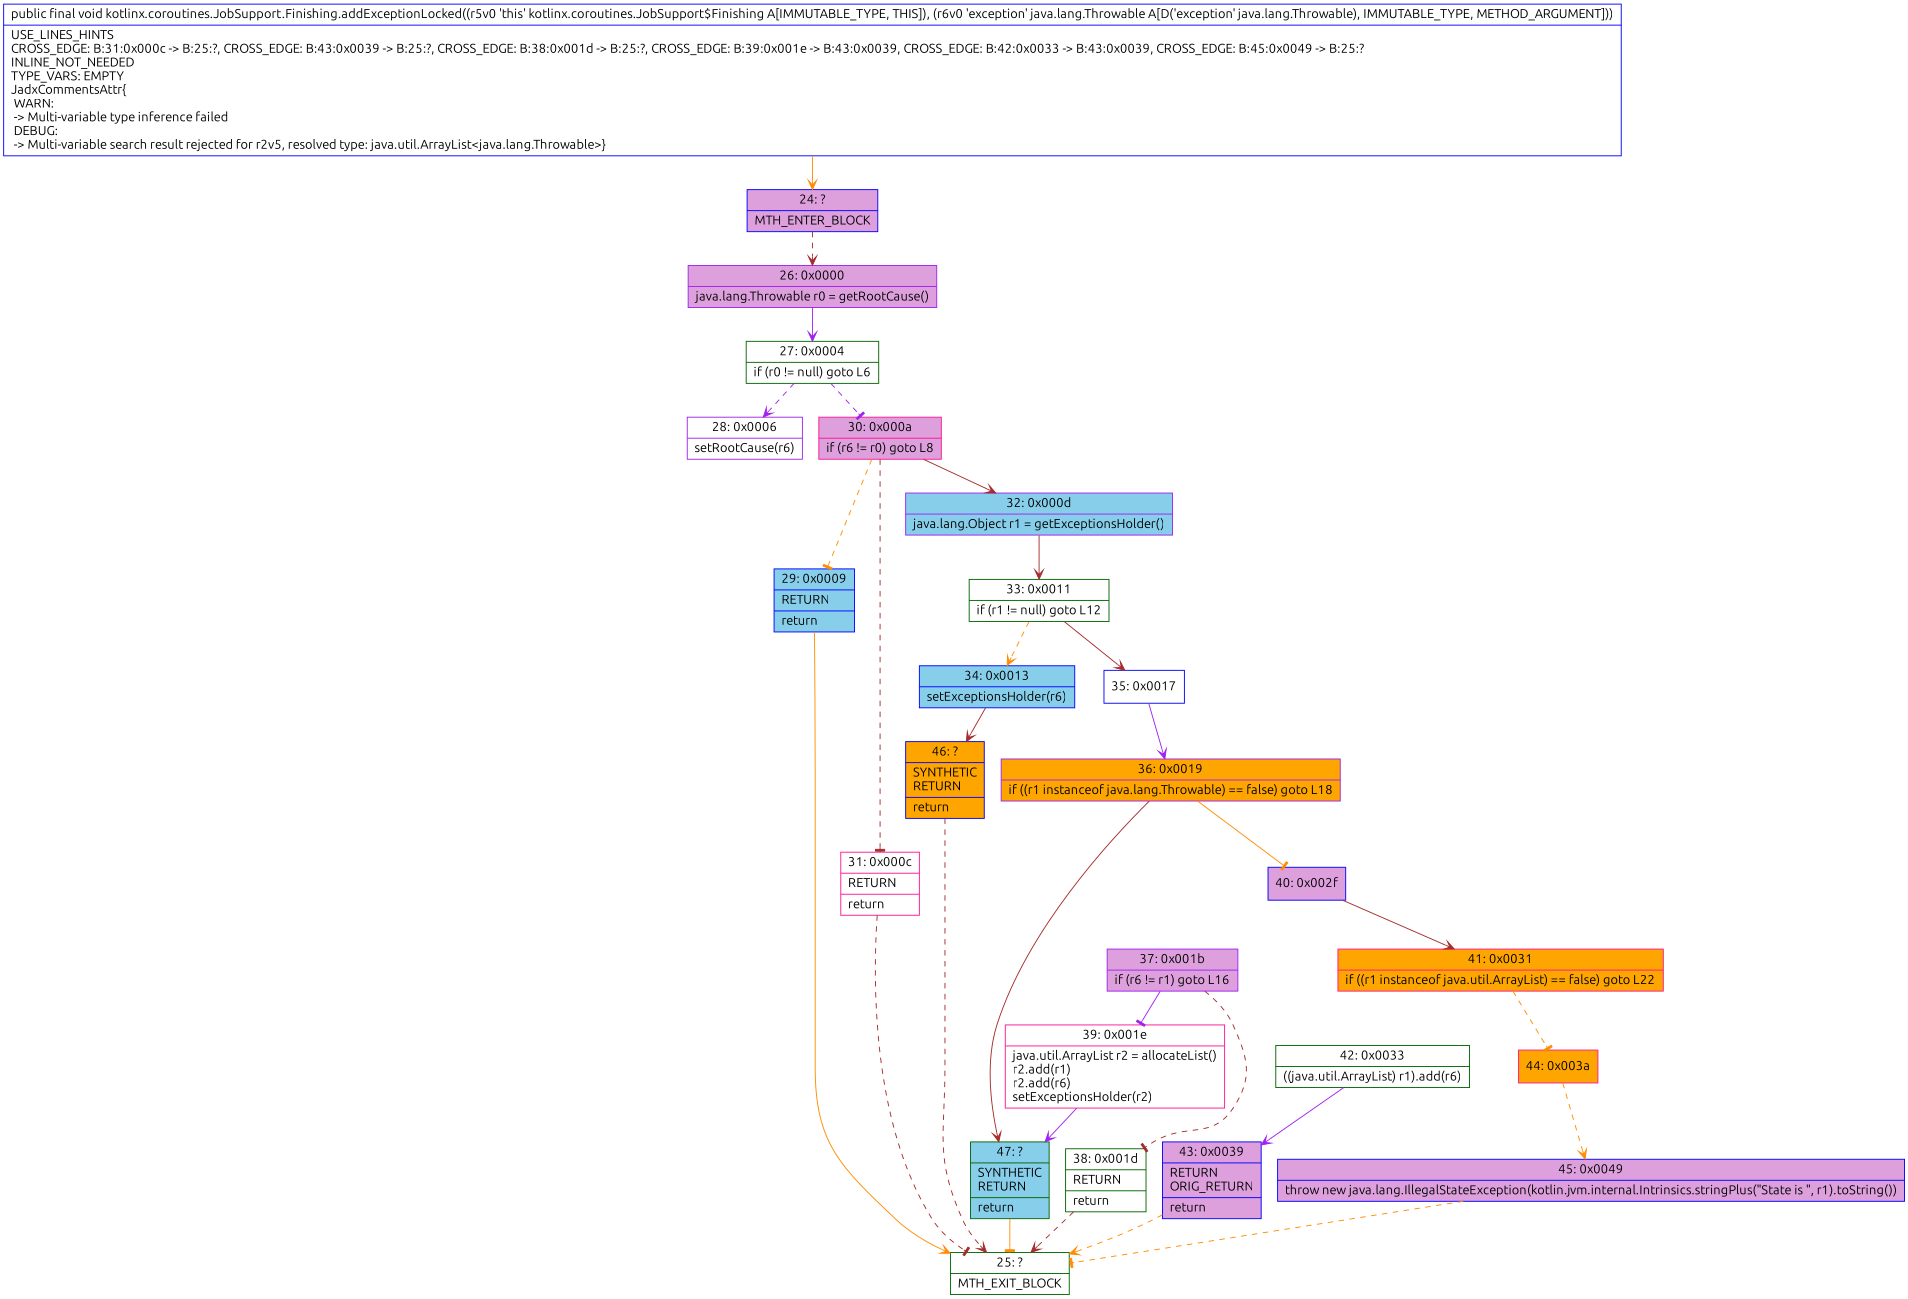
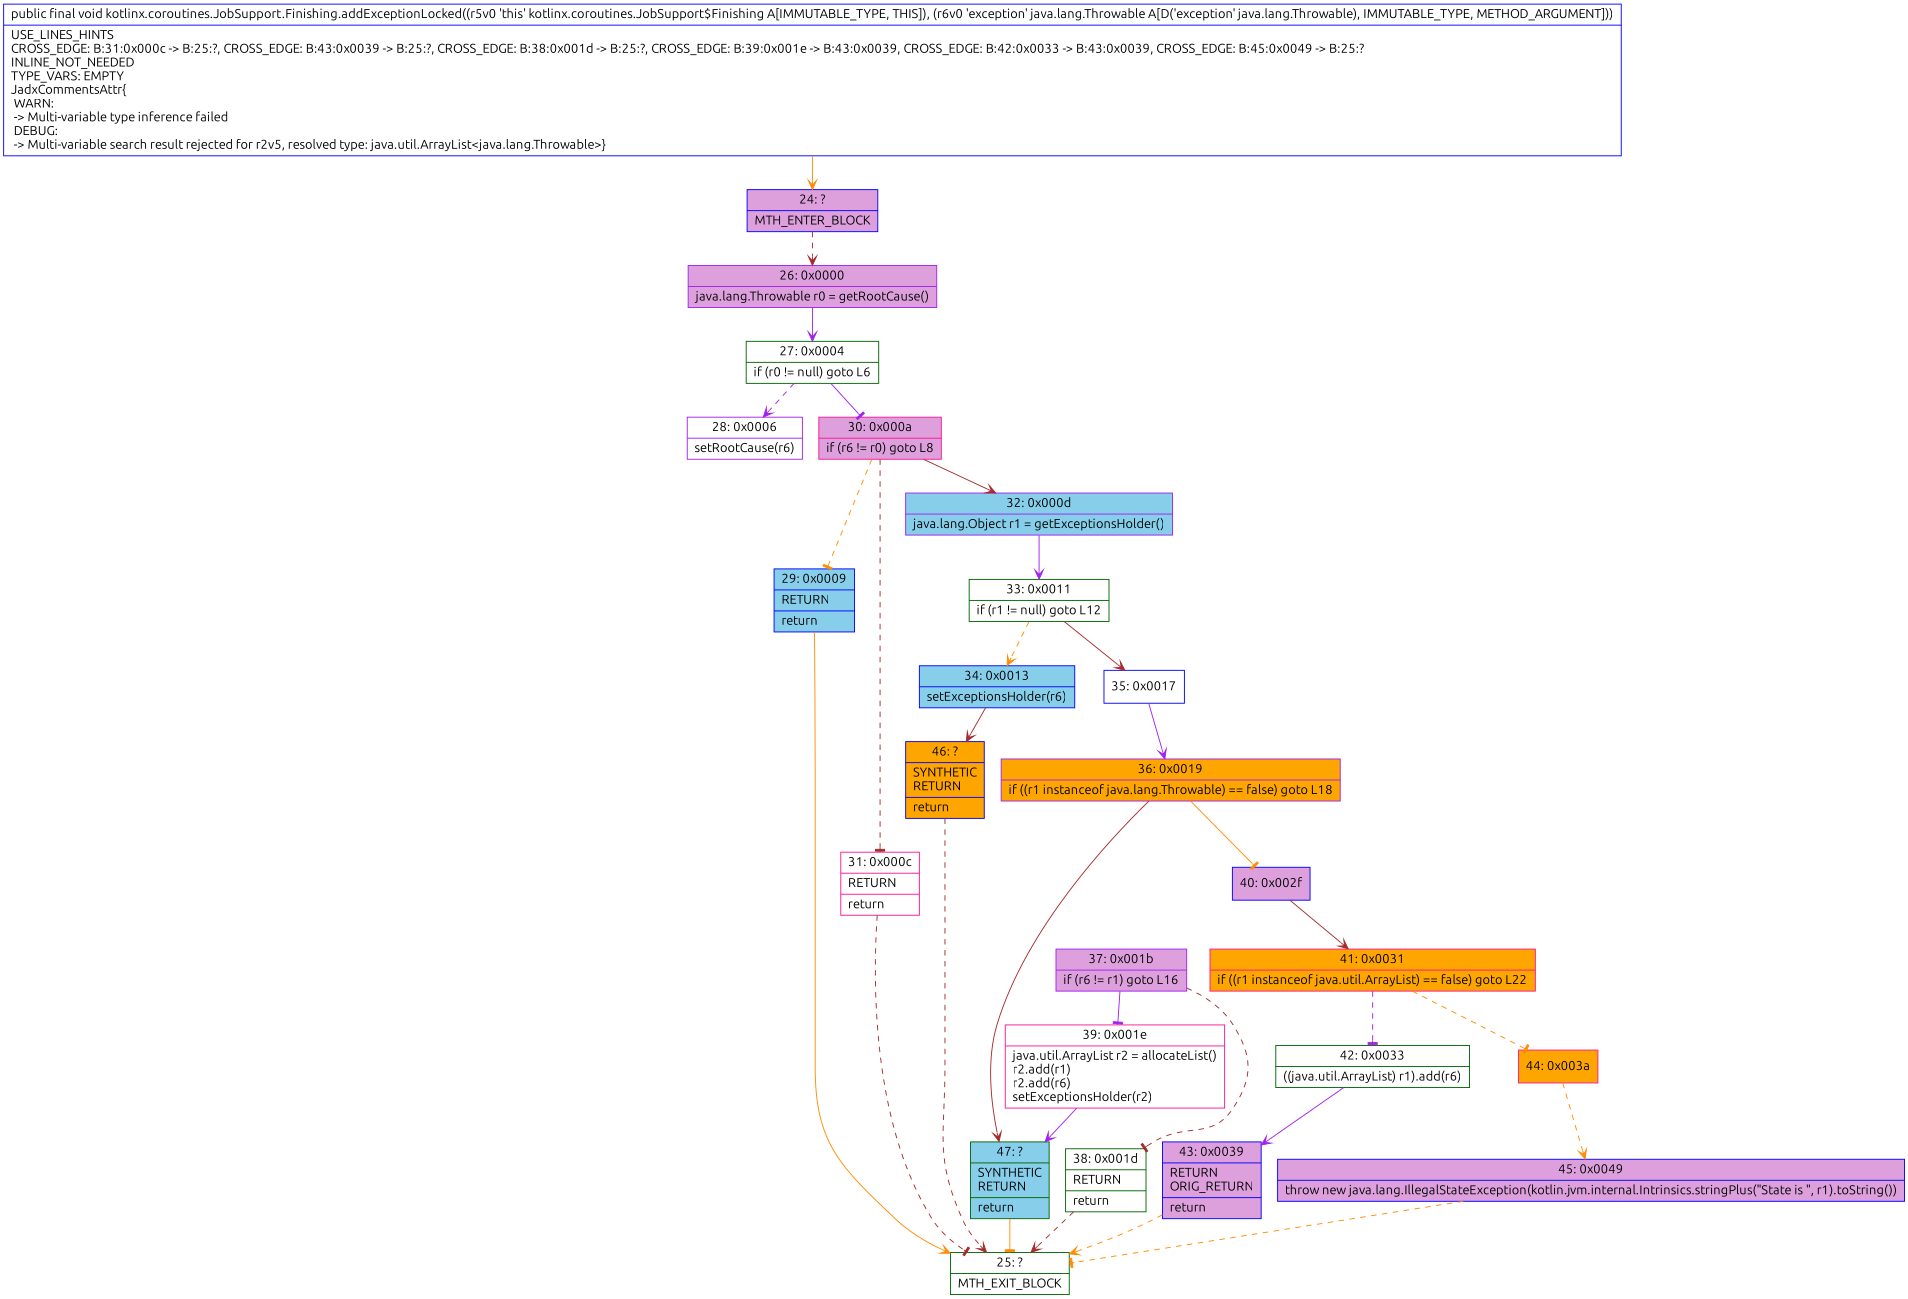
(845, 399) -> (845, 399)
(1039, 553) -> (1039, 553)
none -> (1373, 1016)
